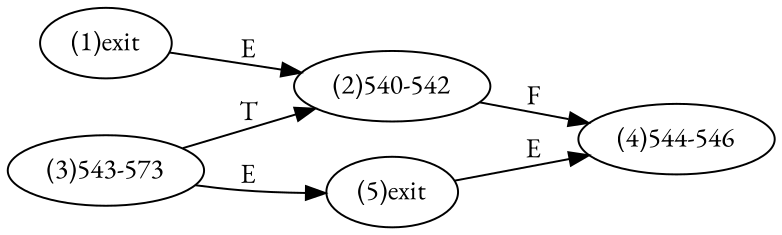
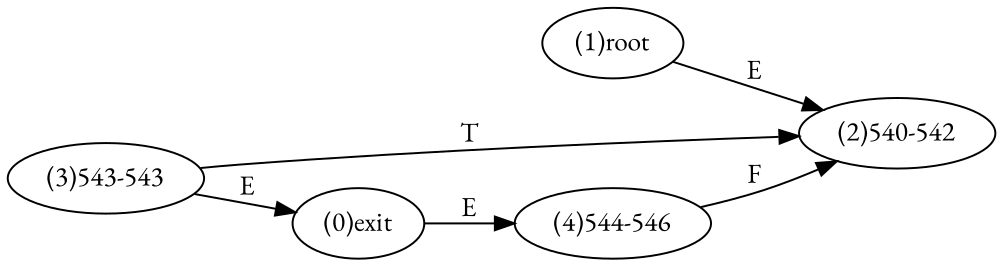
(106, 43) -> (613, 43)
(524, 111) -> (760, 191)
(106, 170) -> (106, 178)
(392, 192) -> (358, 223)
